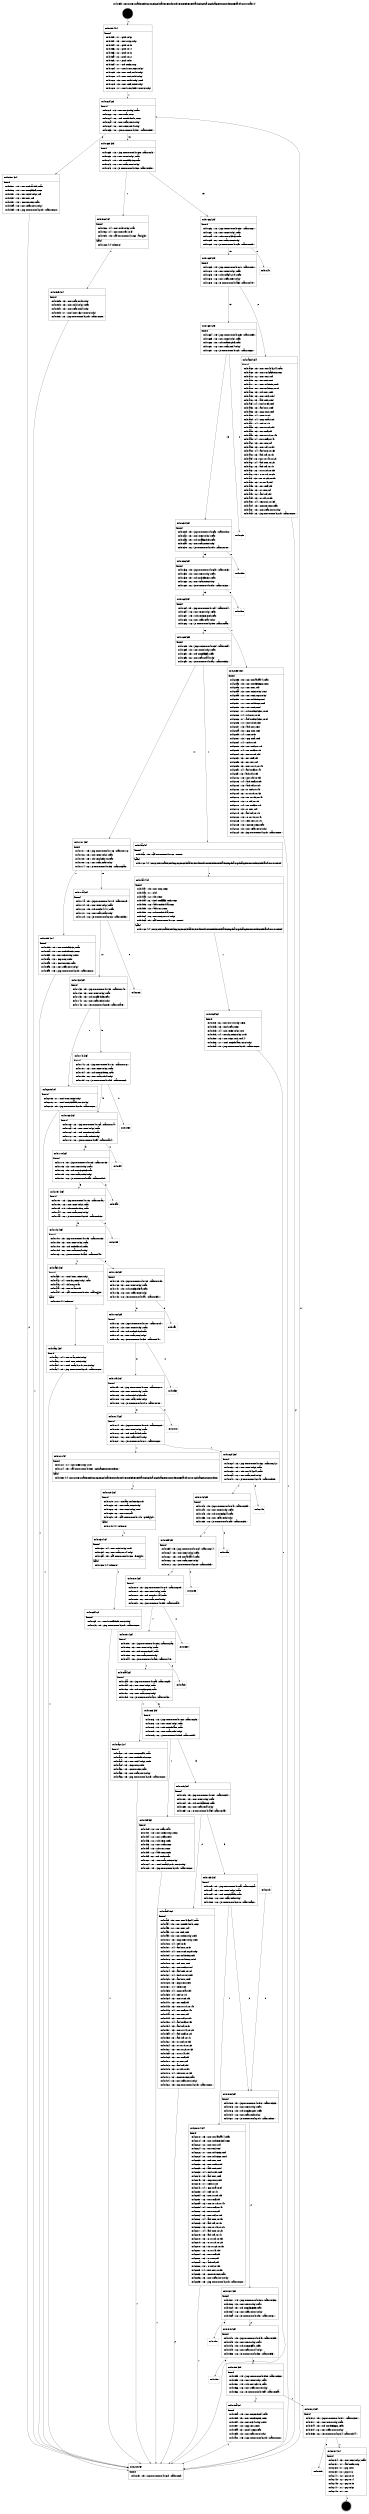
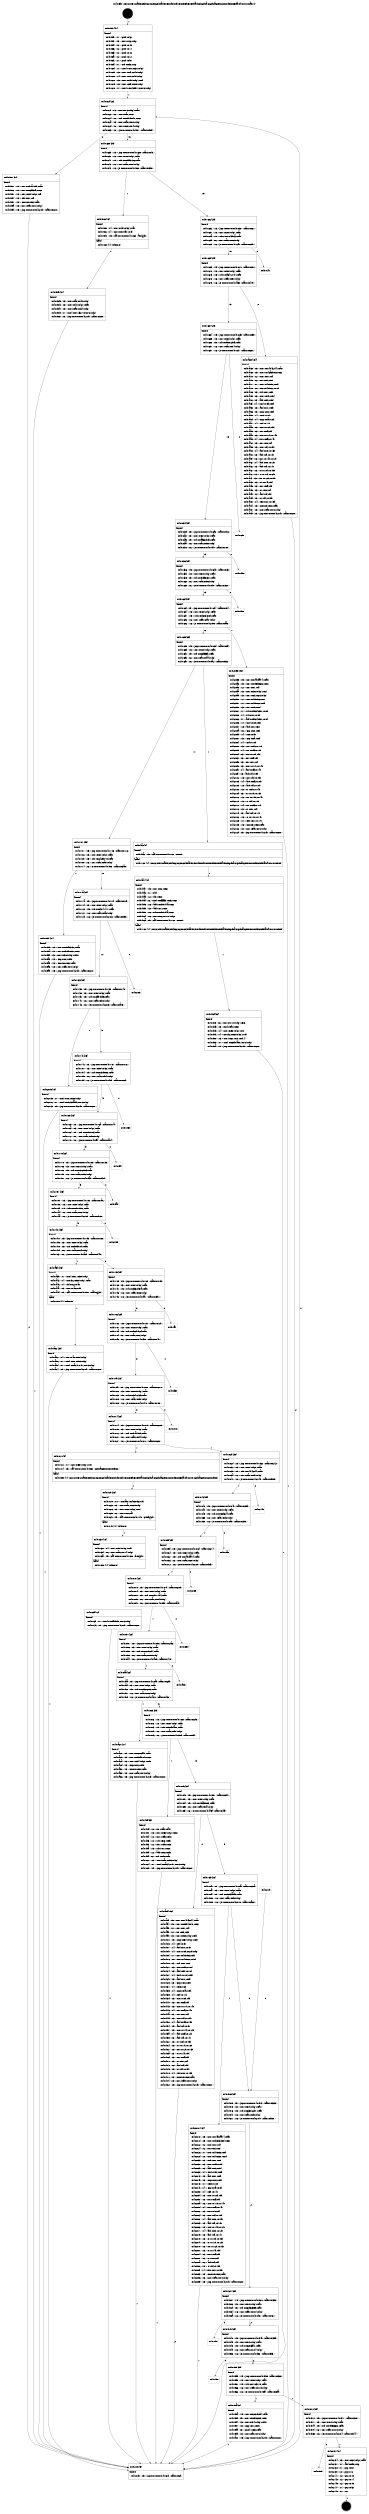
(116, 1588) -> none
